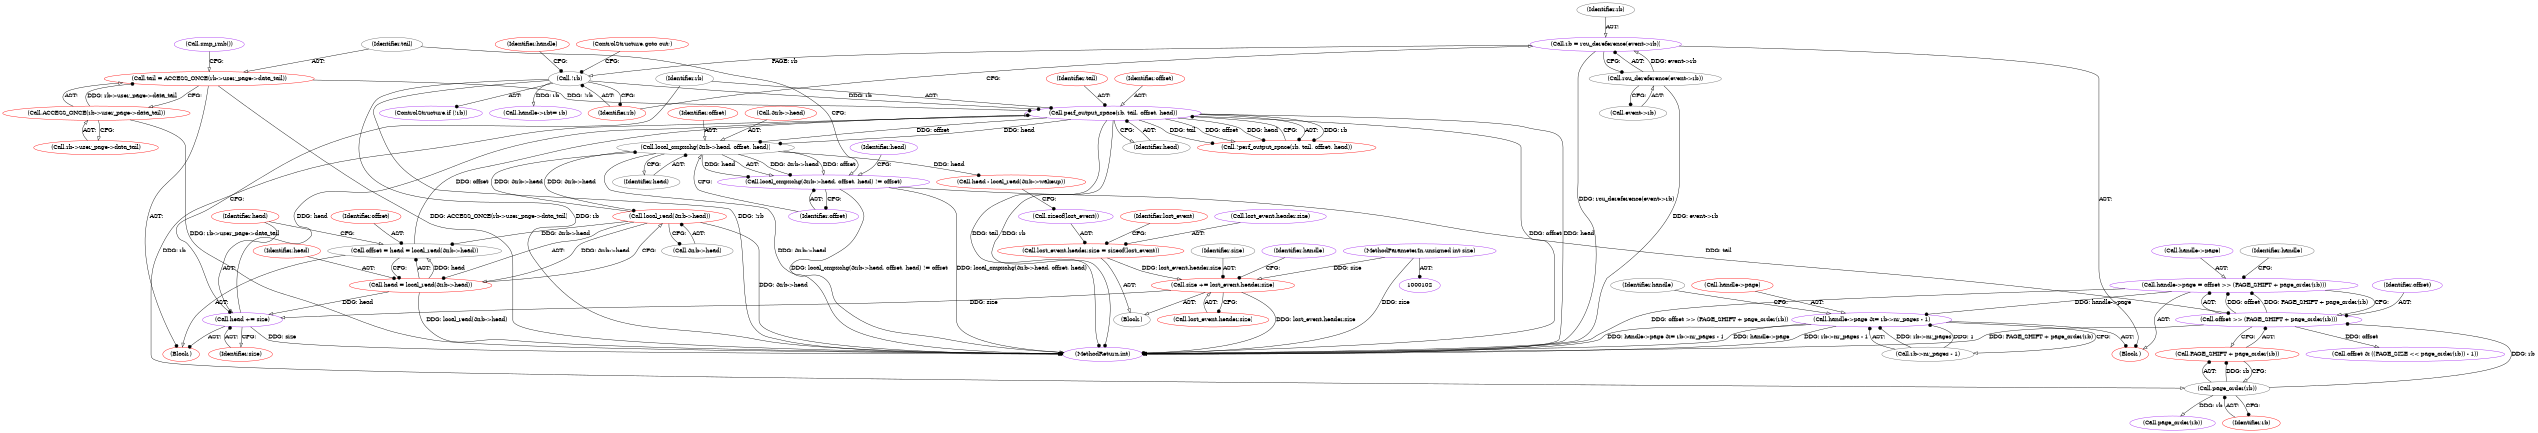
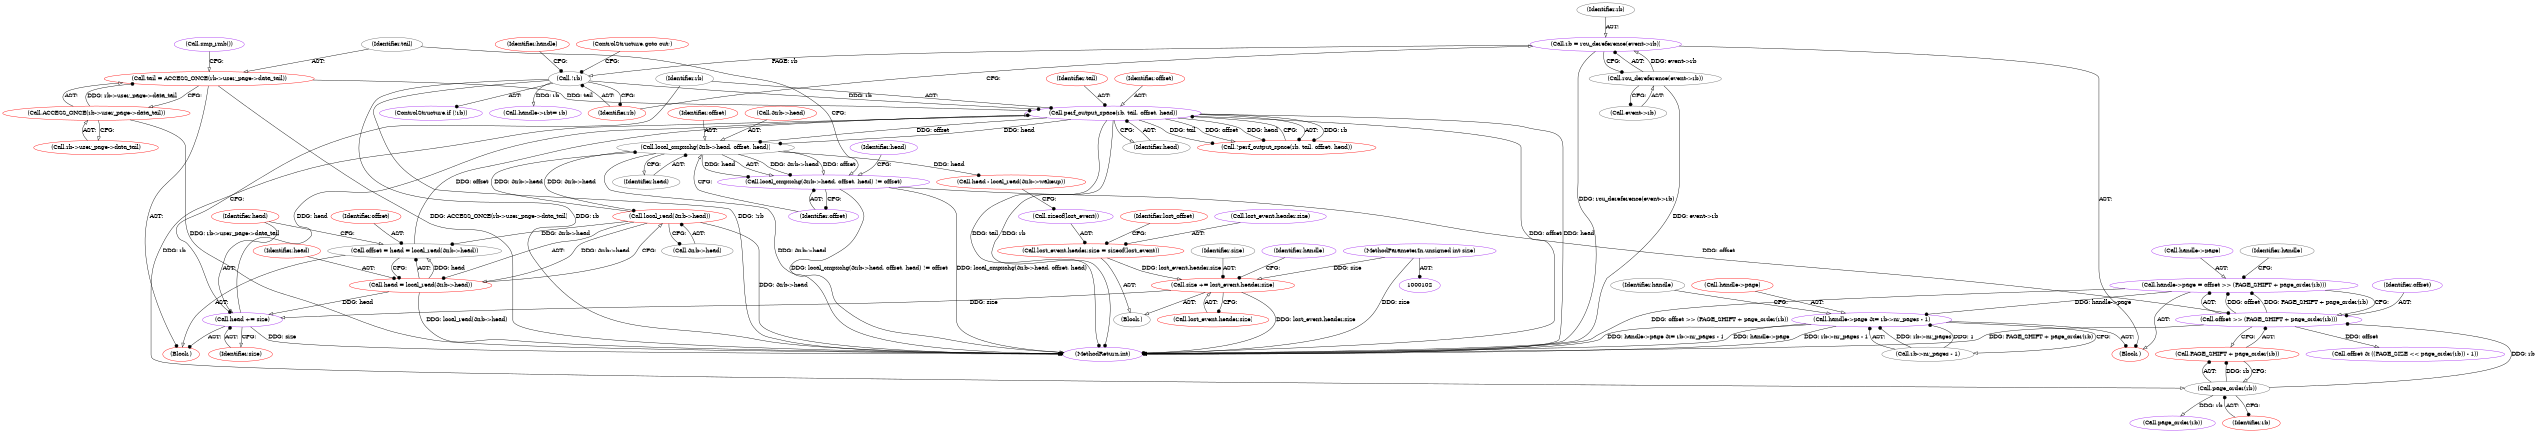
(580, 96) -> (580, 96)
(1164, 217) -> (1164, 217)
(1719, 251) -> (1719, 251)
